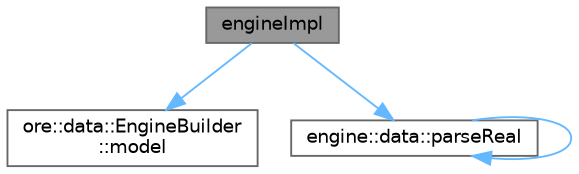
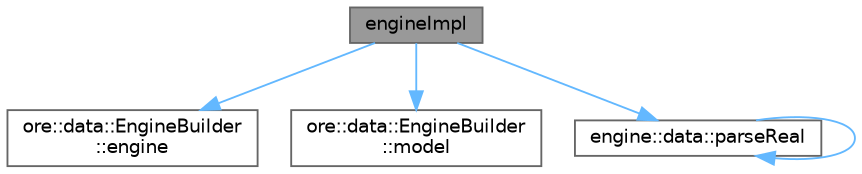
none -> (133, 138)
